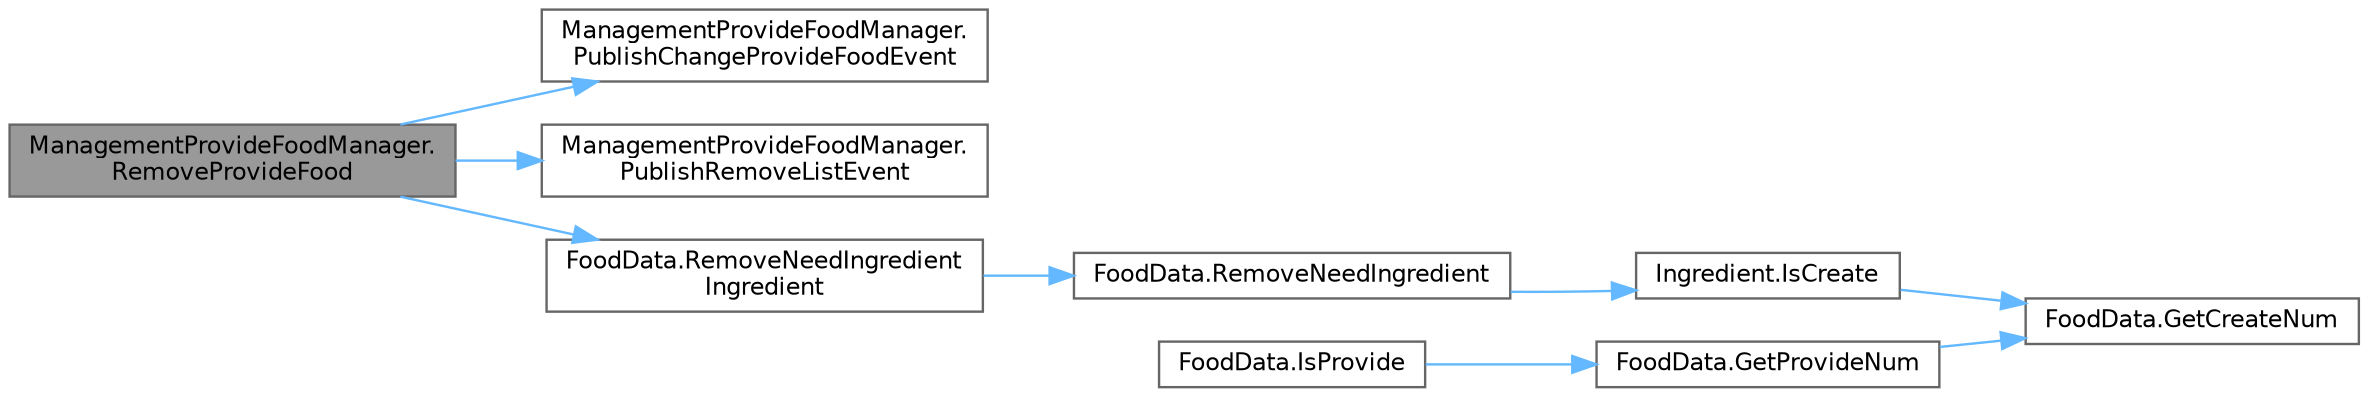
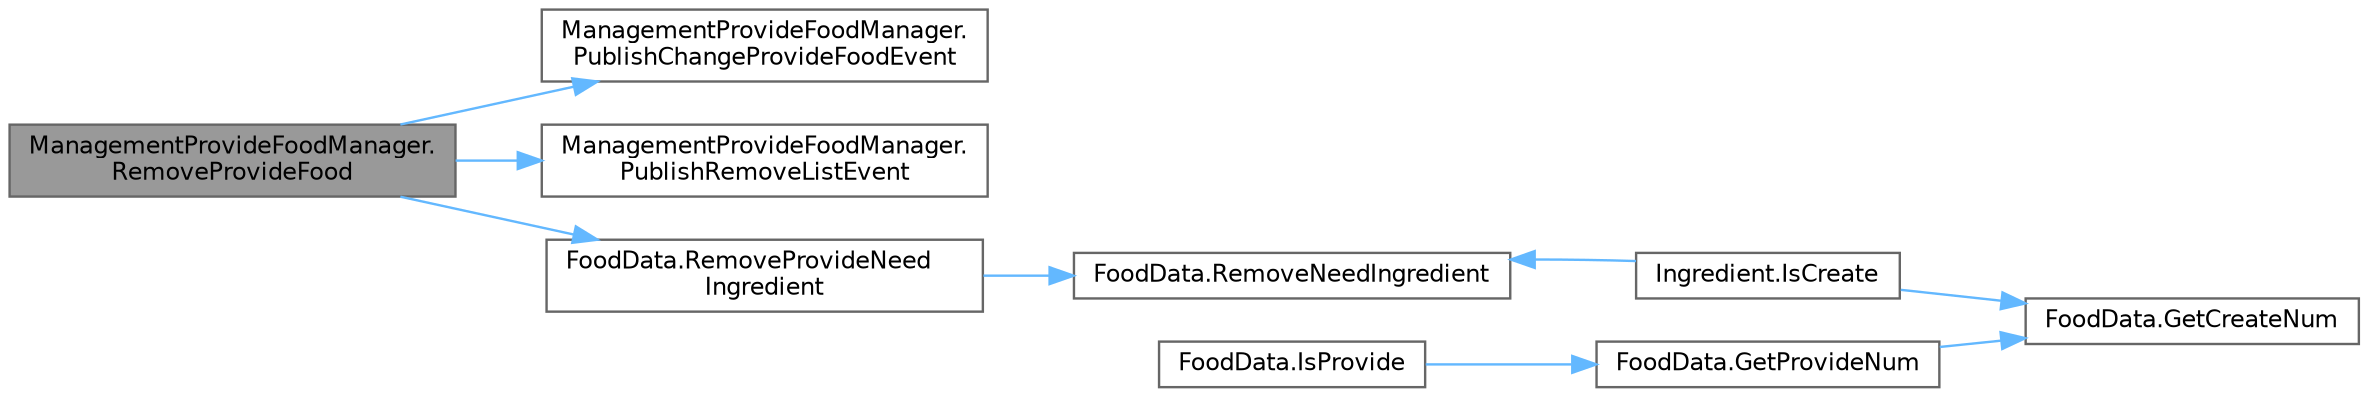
(765, 276) -> (765, 276)
(1561, 292) -> (1585, 260)
